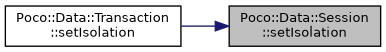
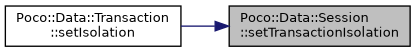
(305, 26) -> (320, 26)
